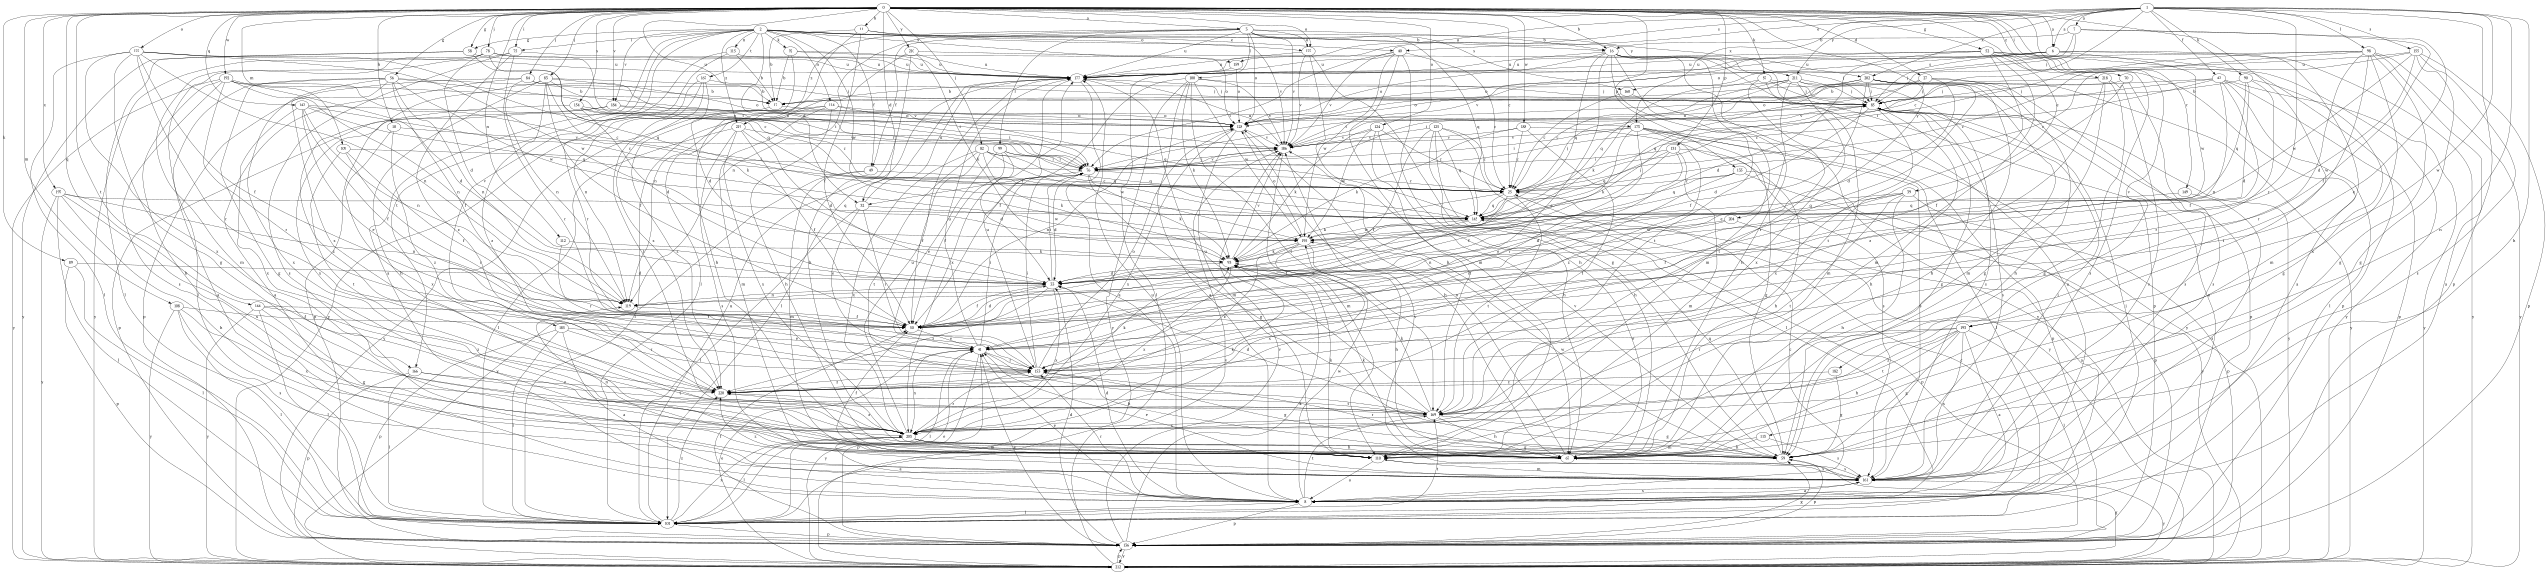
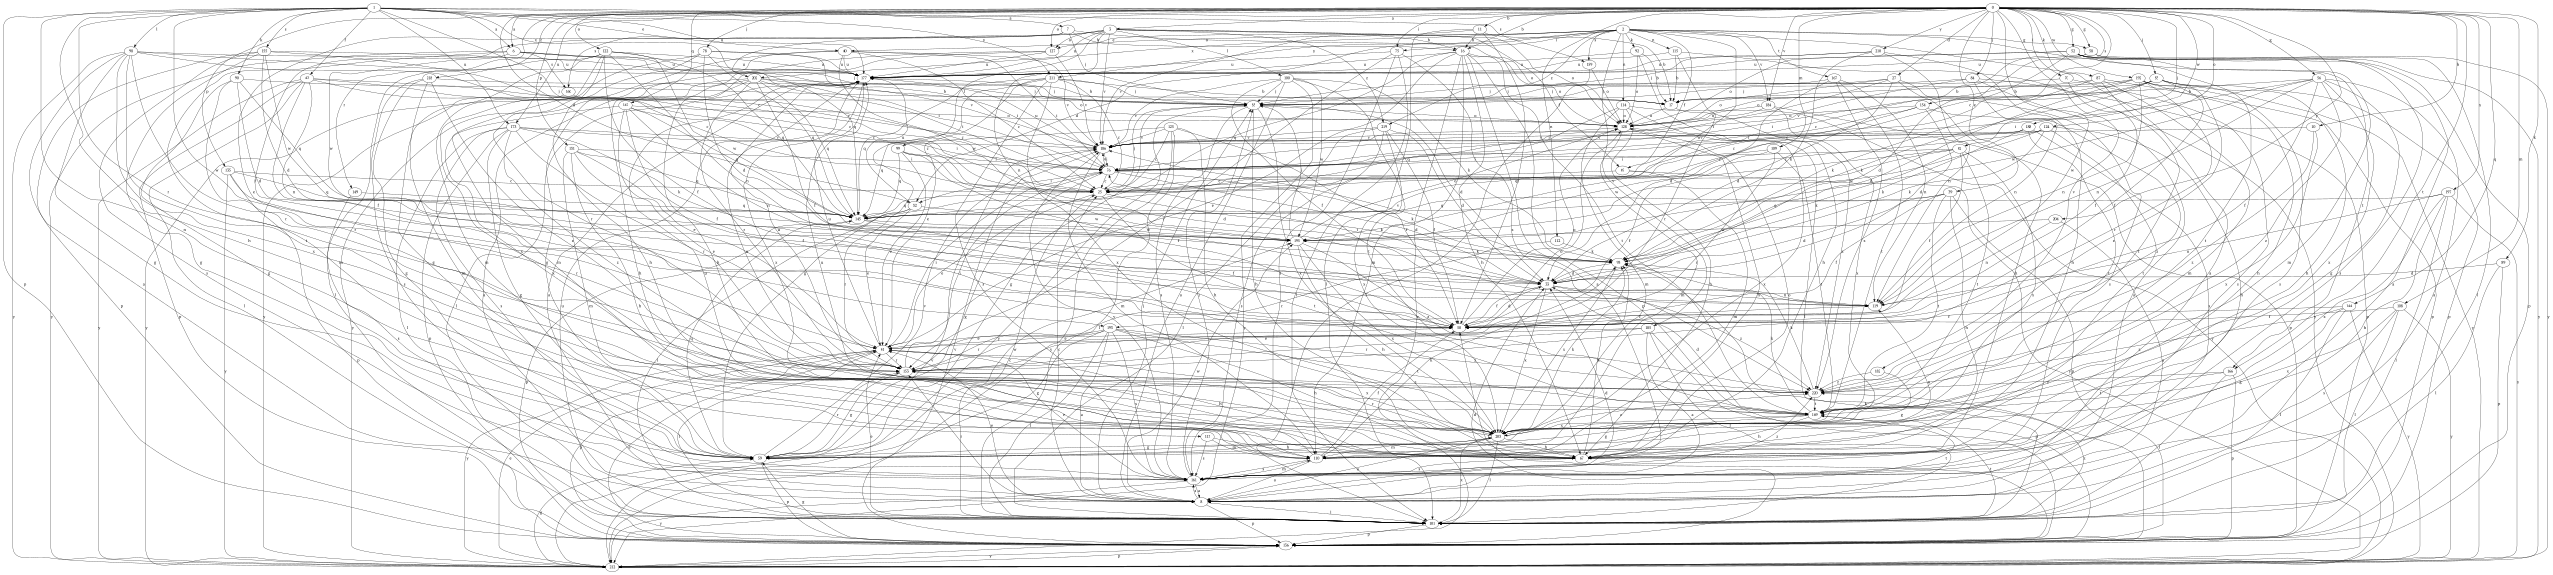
(1164, 316) -> (715, 312)
